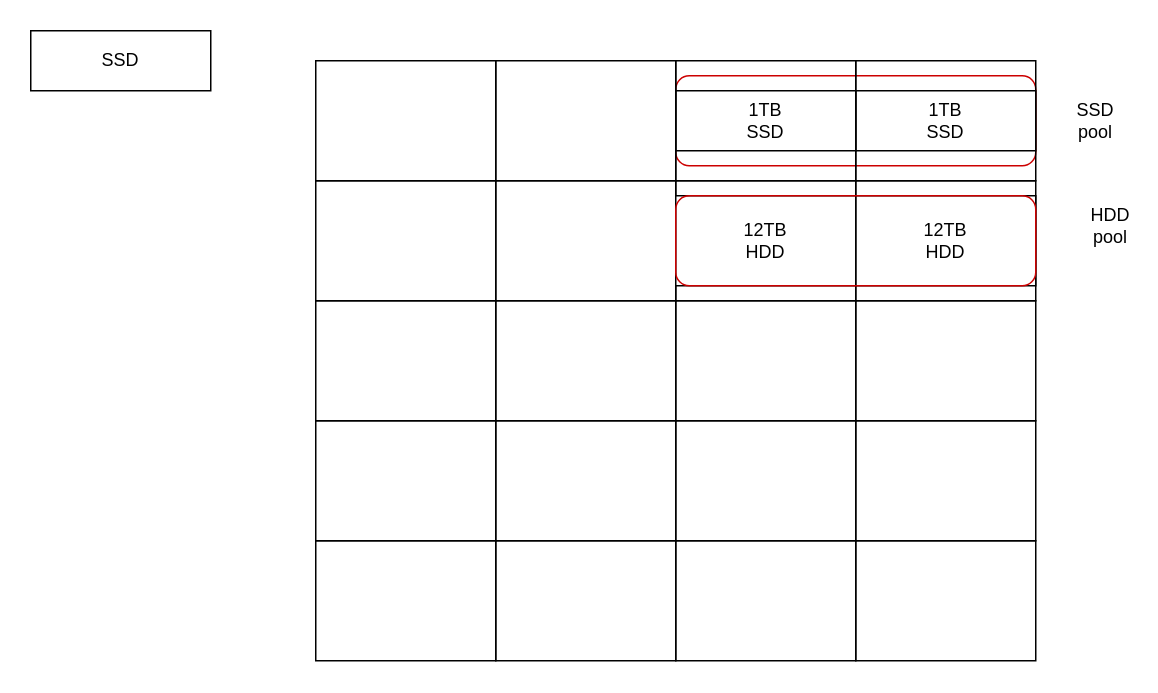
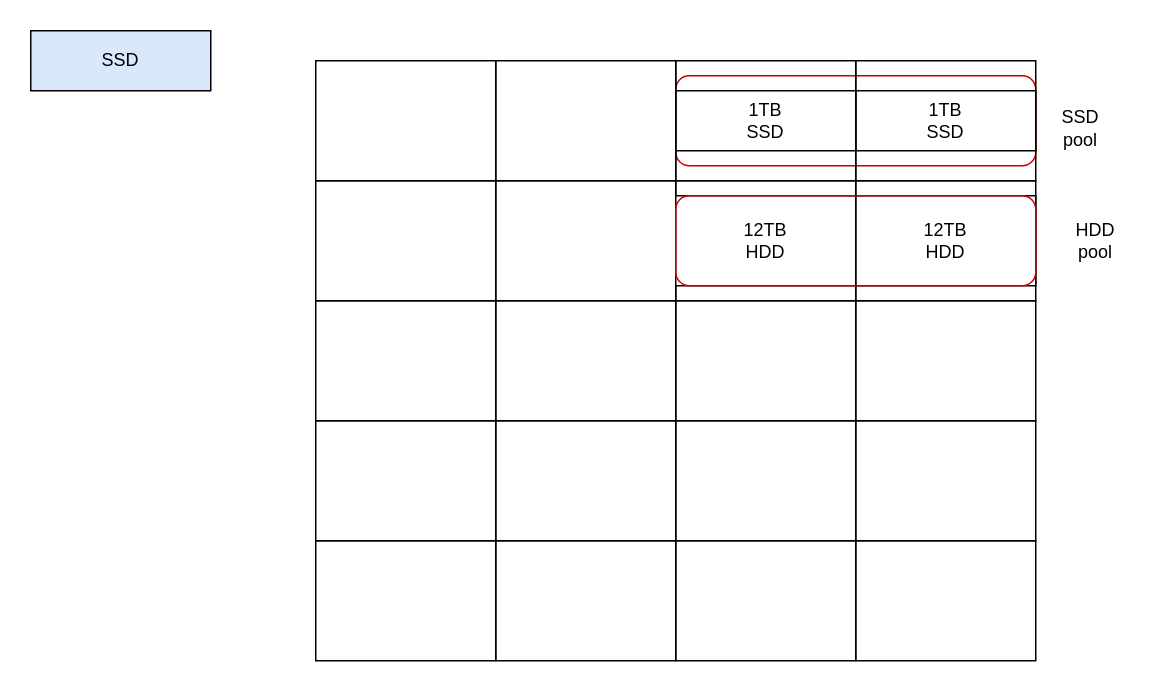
(121, 61) -> (121, 61)
(1096, 121) -> (1081, 128)
(1111, 226) -> (1096, 241)
